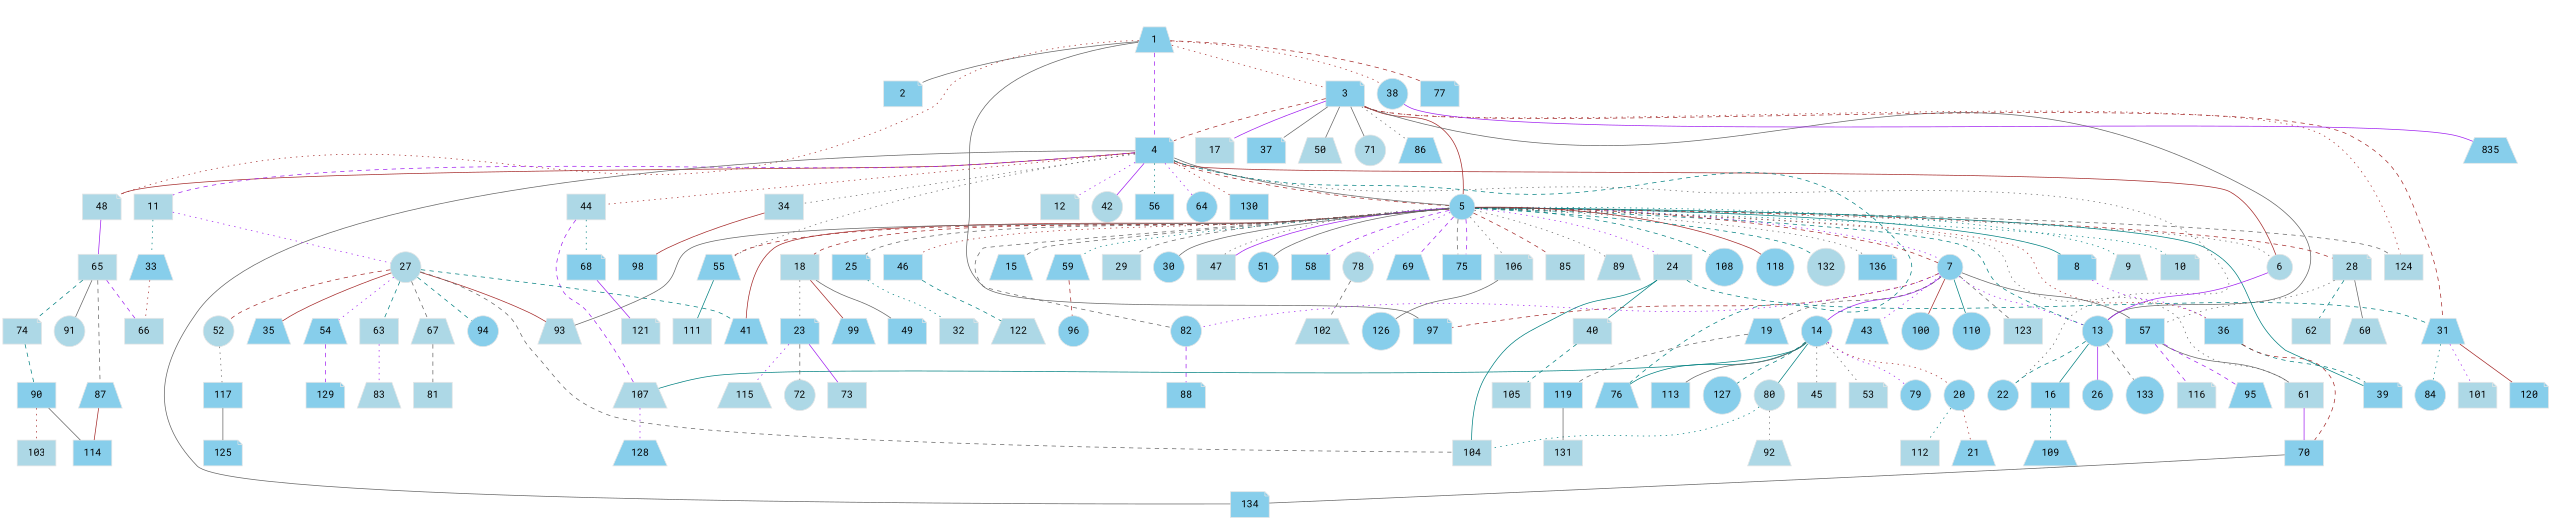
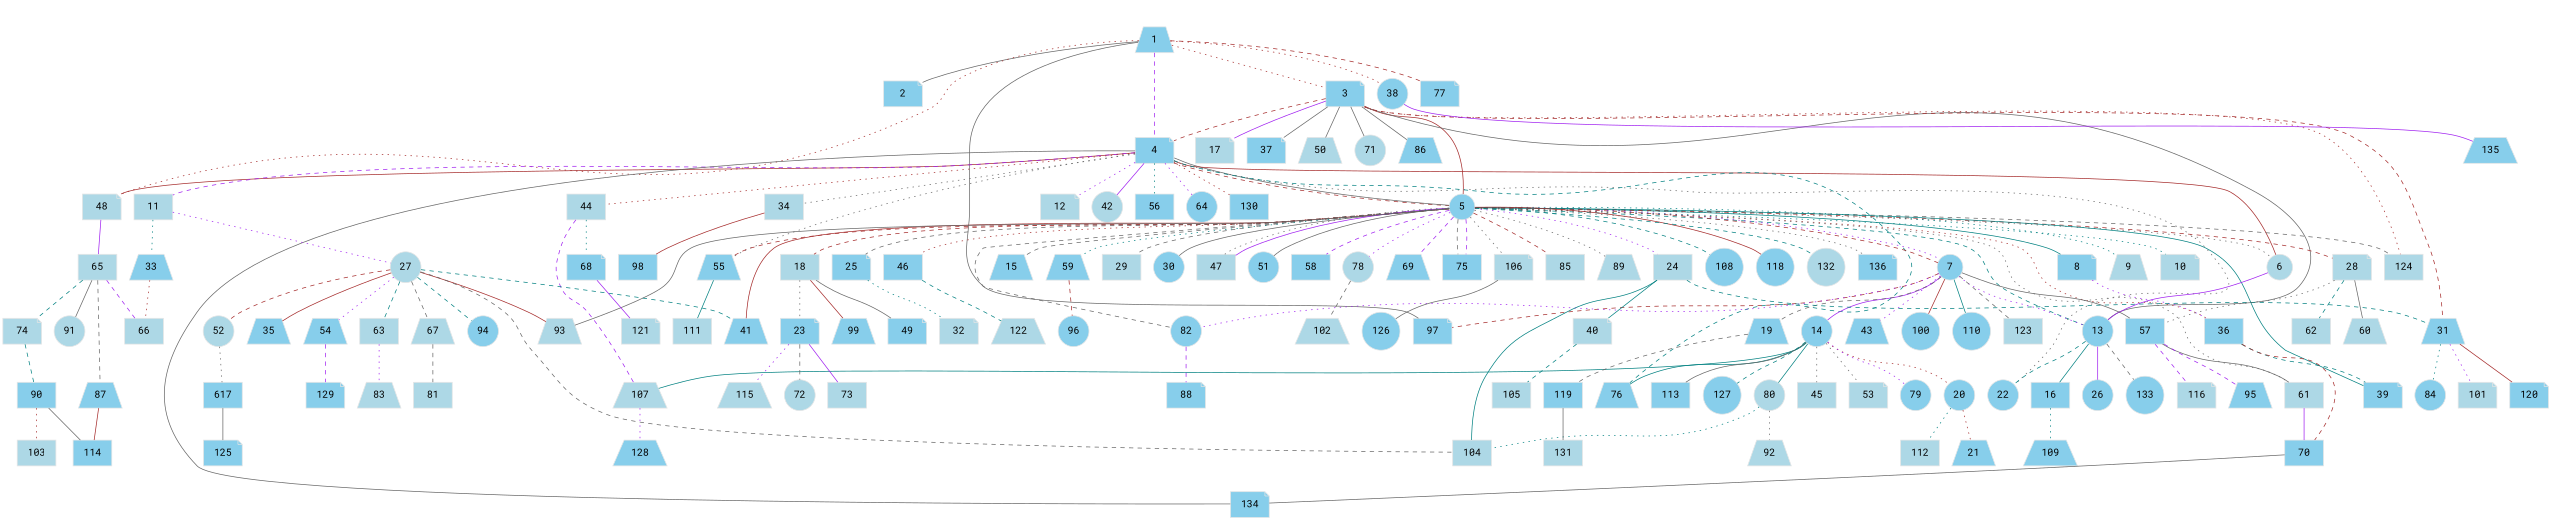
(1384, 123) -> (1384, 123)
(2490, 150) -> (2490, 150)
(223, 395) -> (223, 395)
